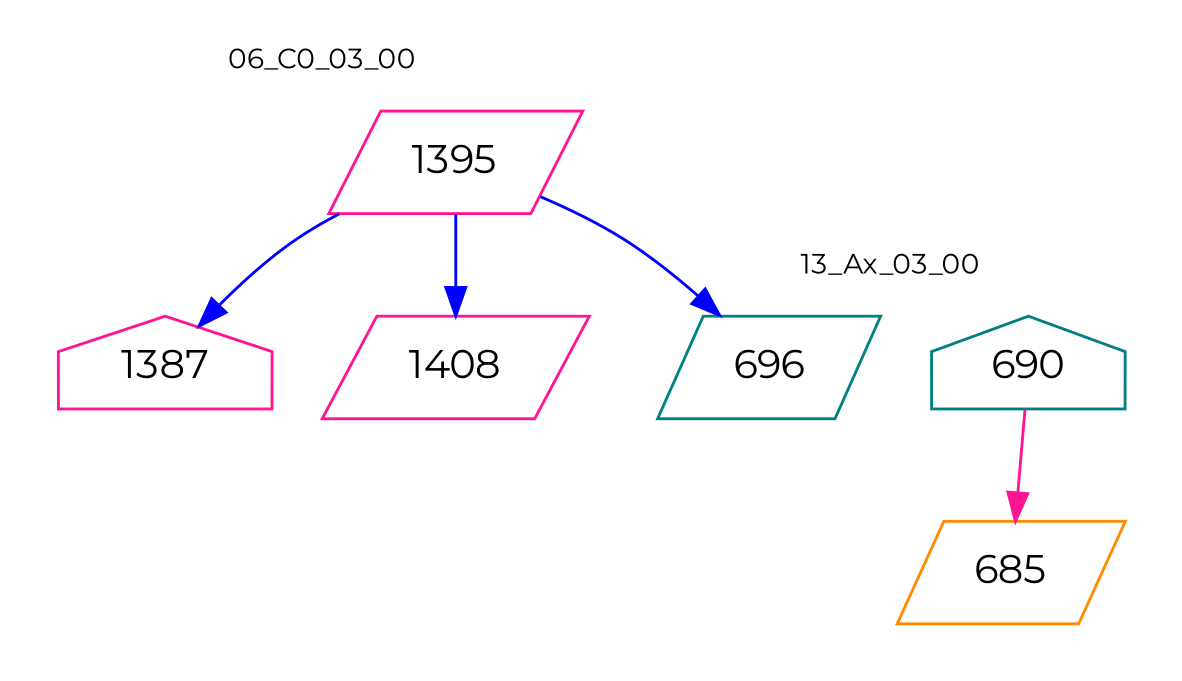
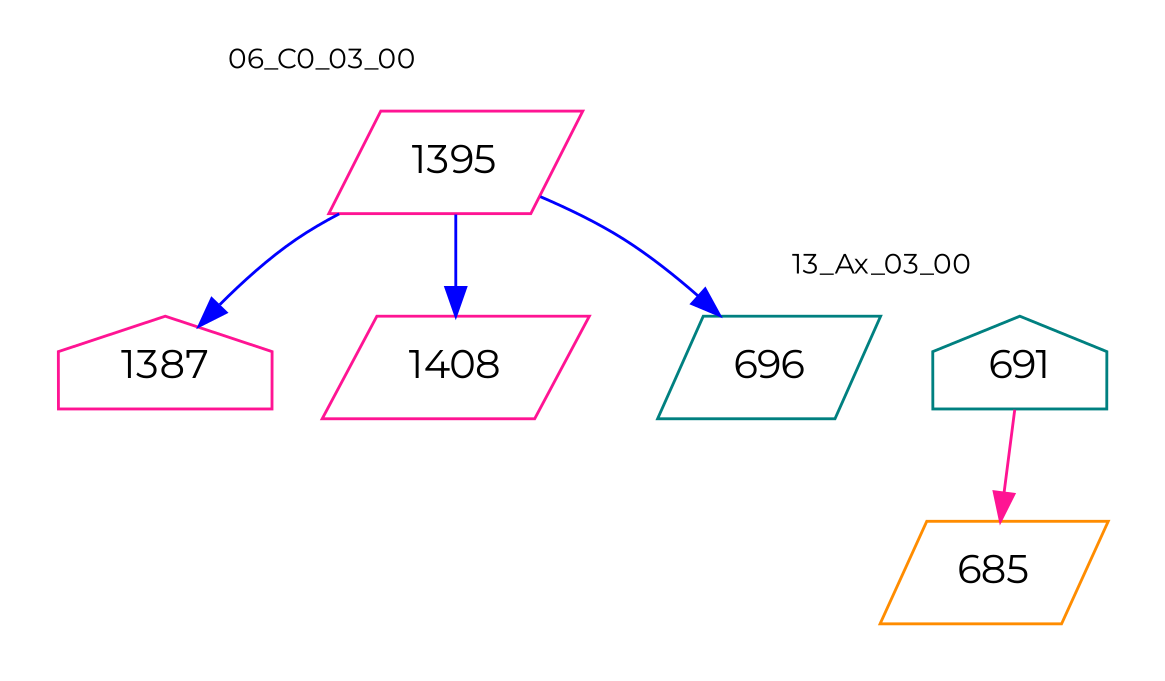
(1028, 367) -> (1020, 367)
